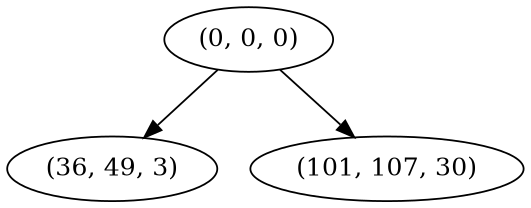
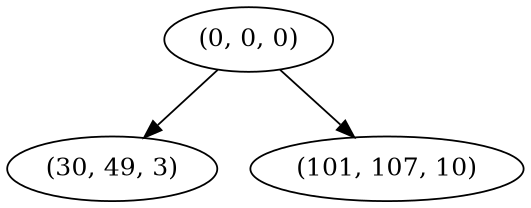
(112, 169) -> (112, 169)
(387, 169) -> (387, 169)
